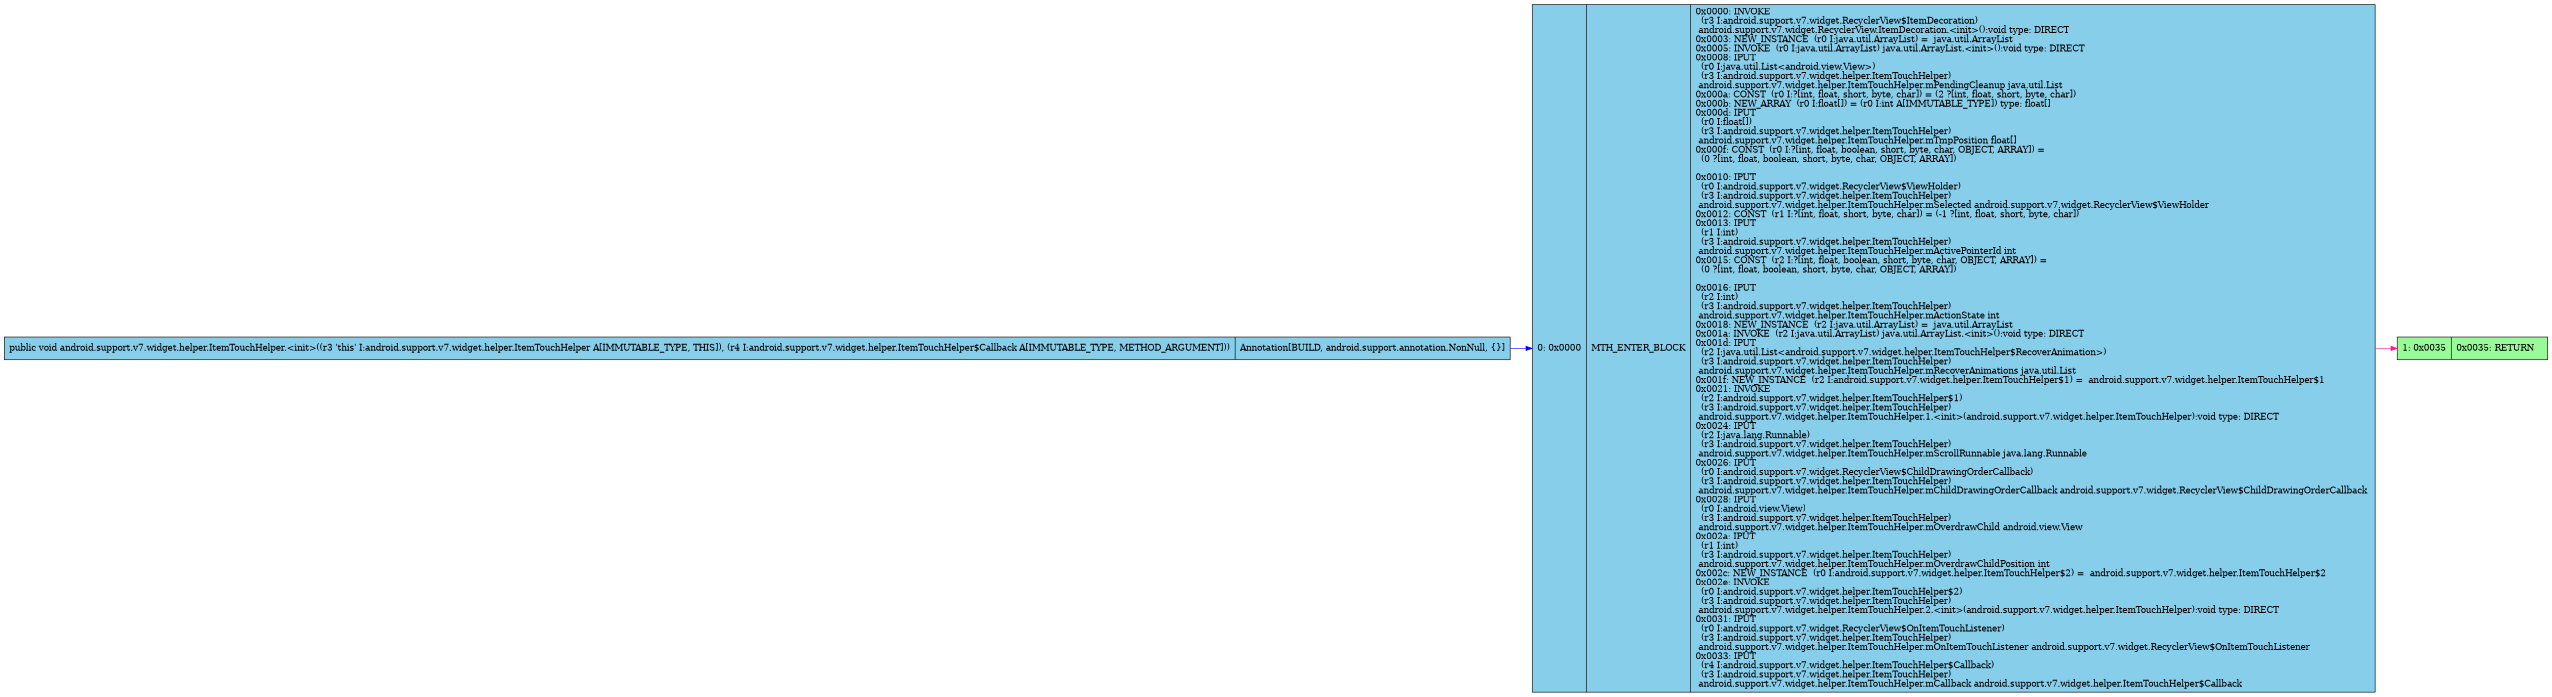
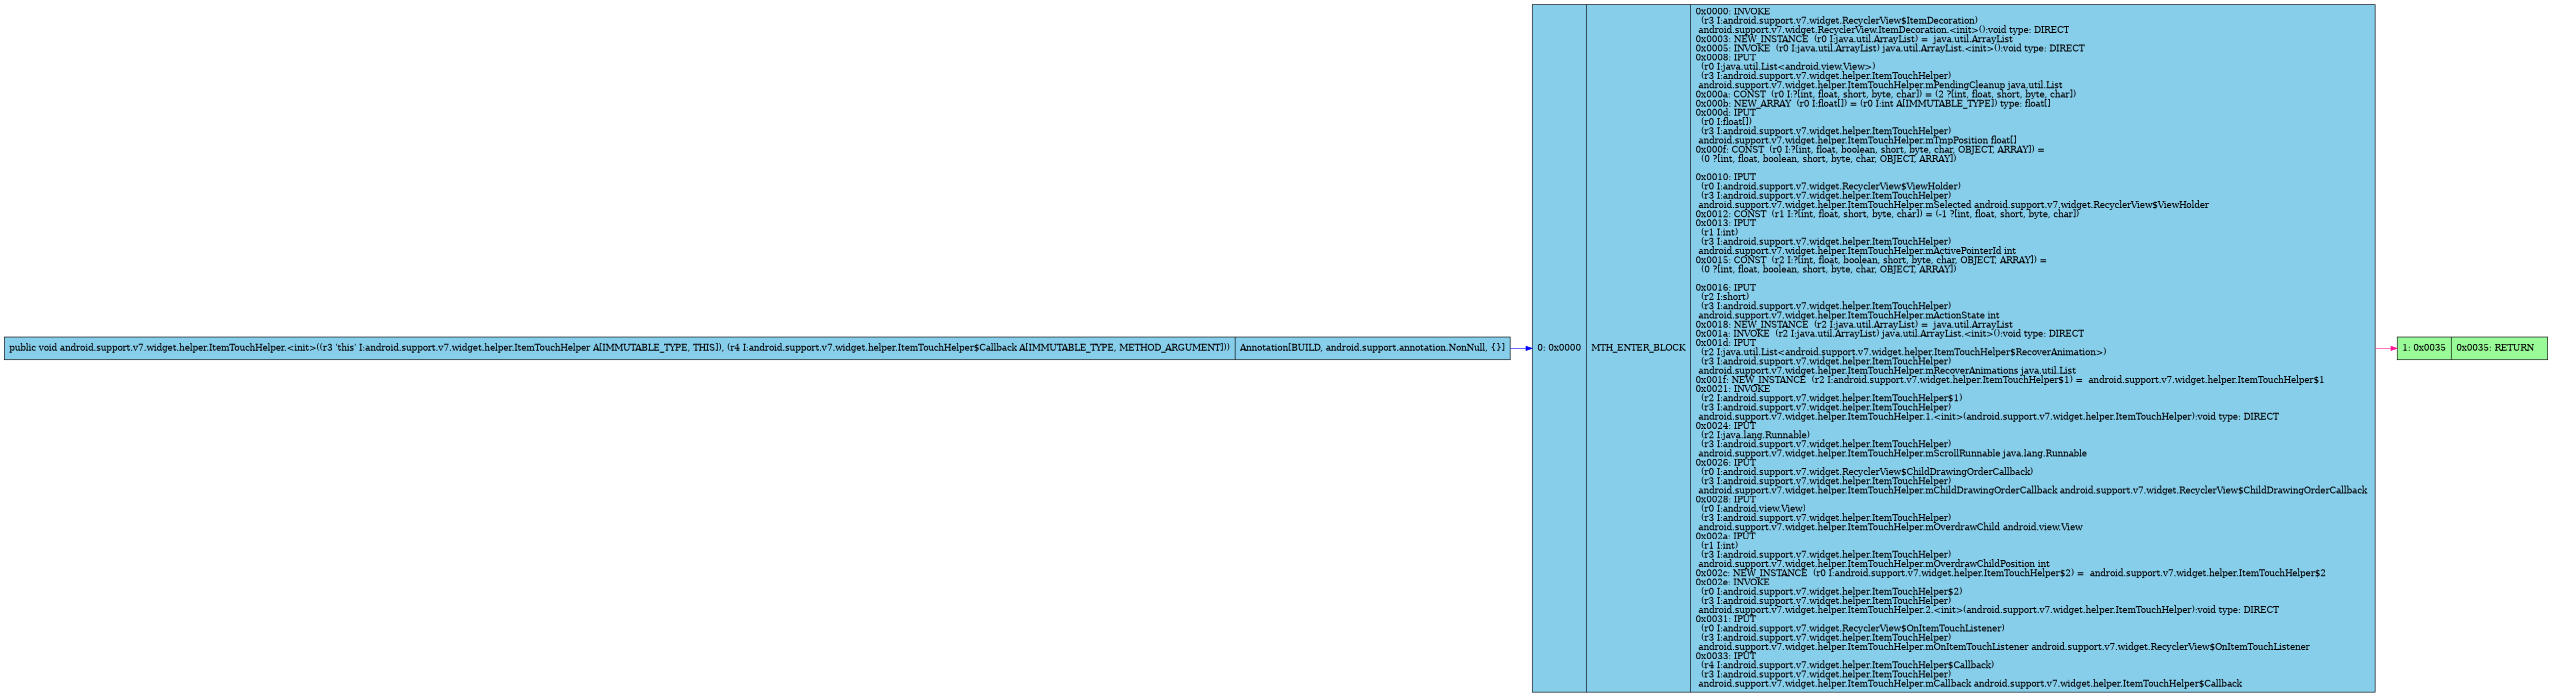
(1717, 297) -> (1723, 297)
